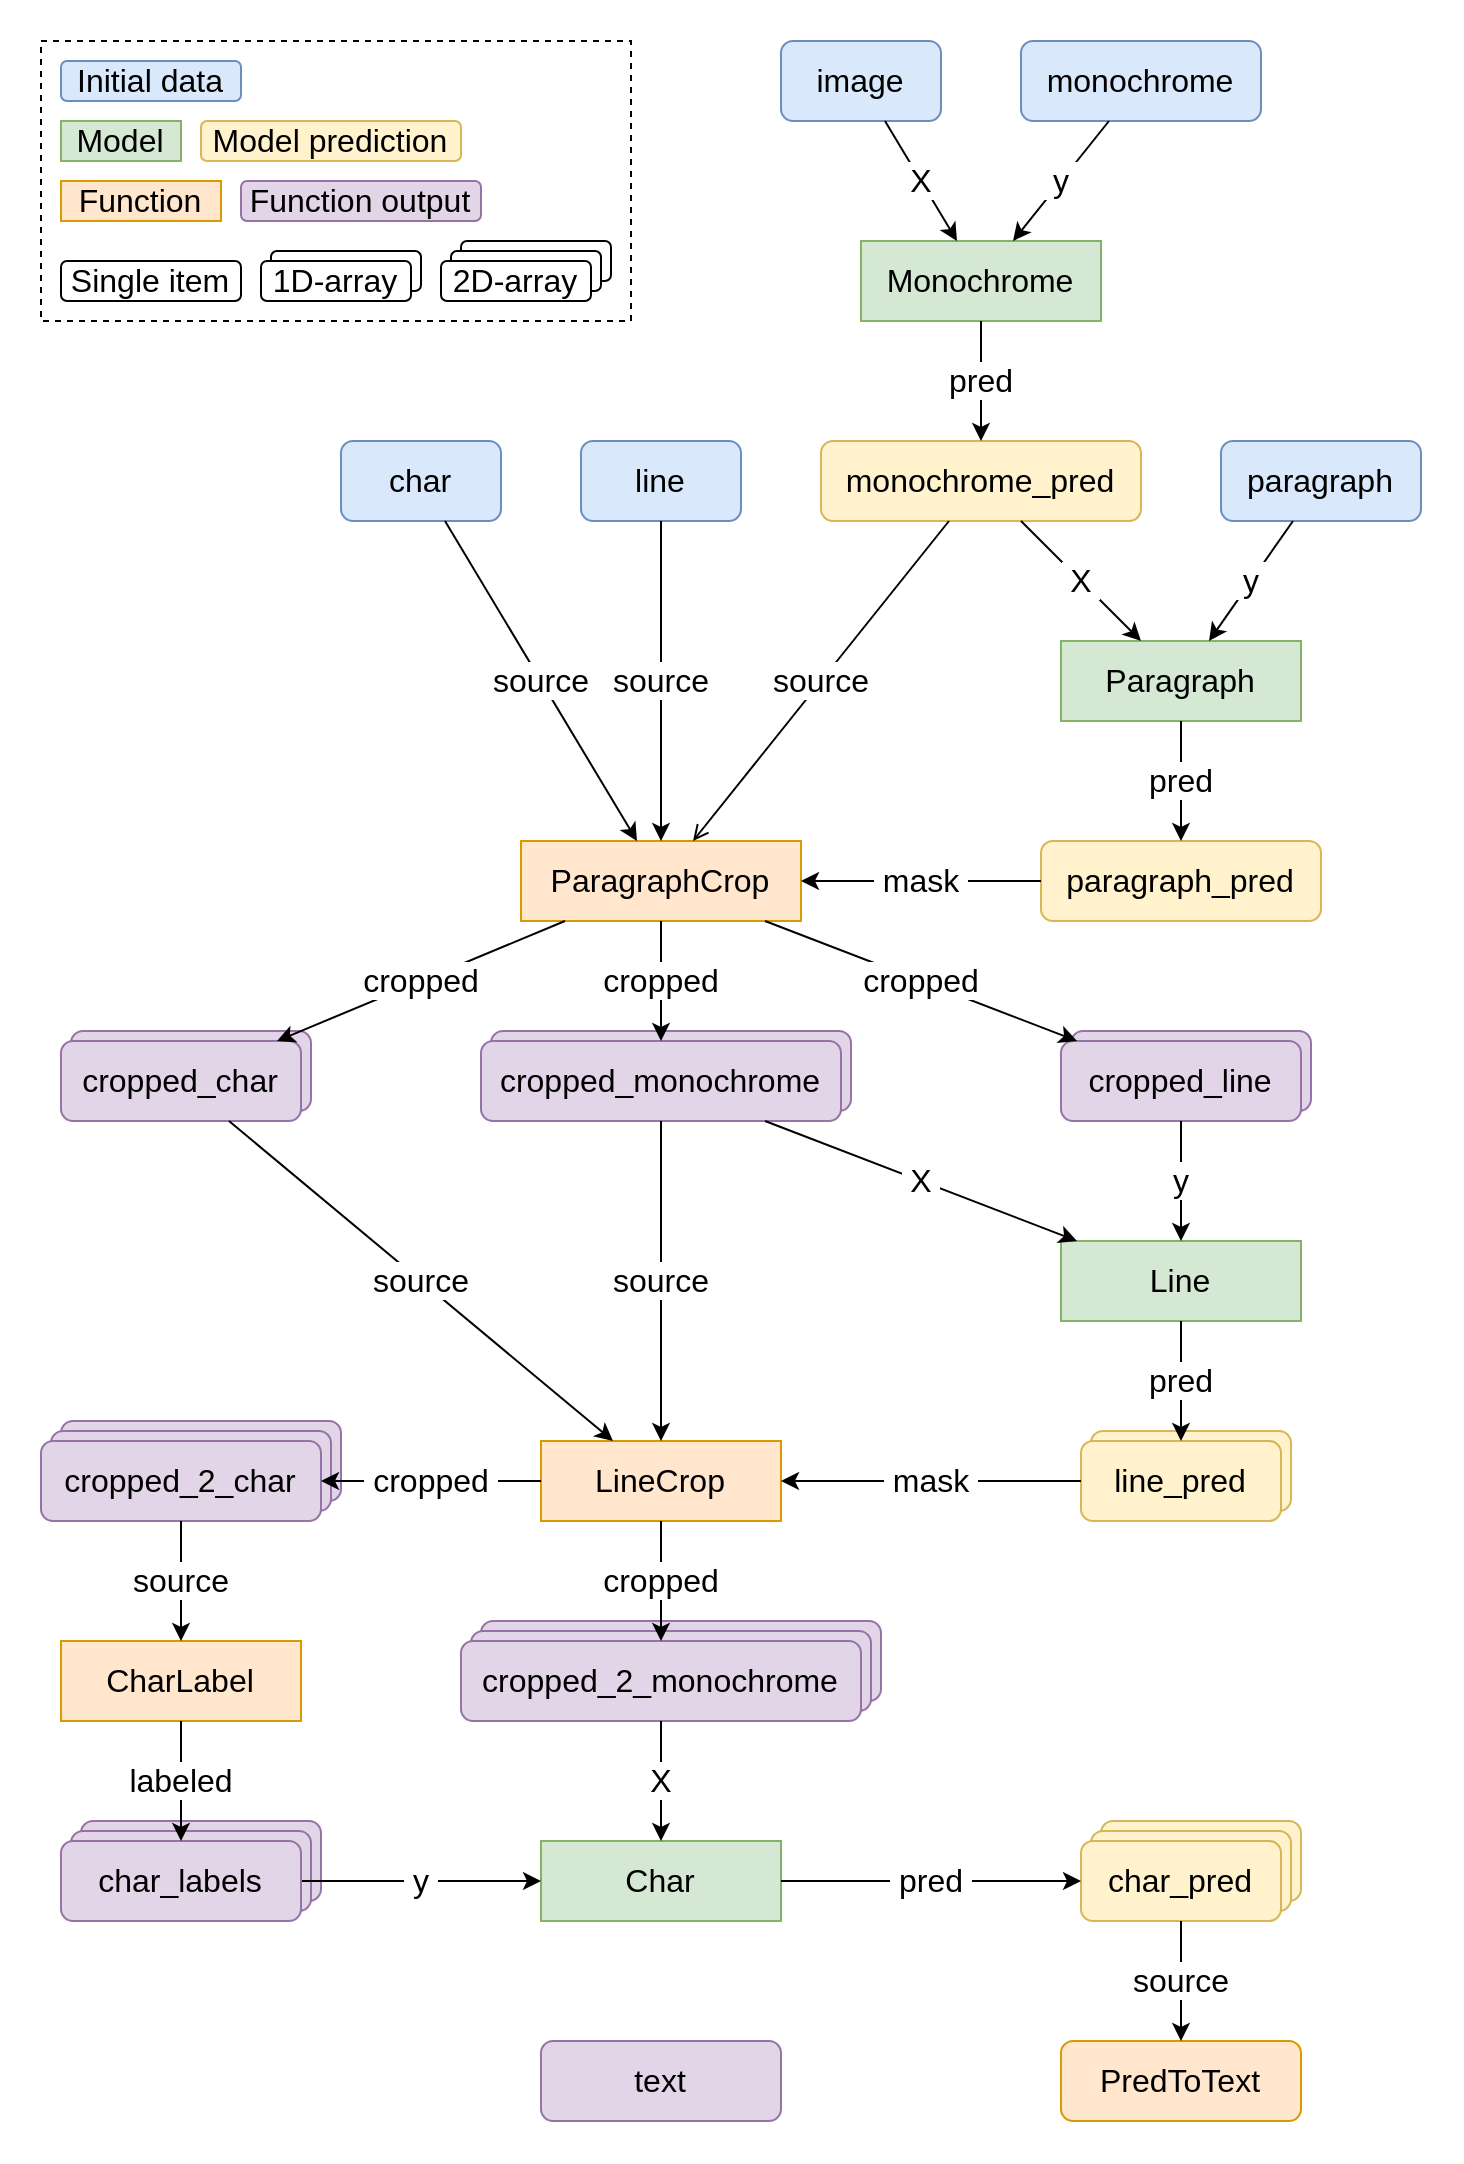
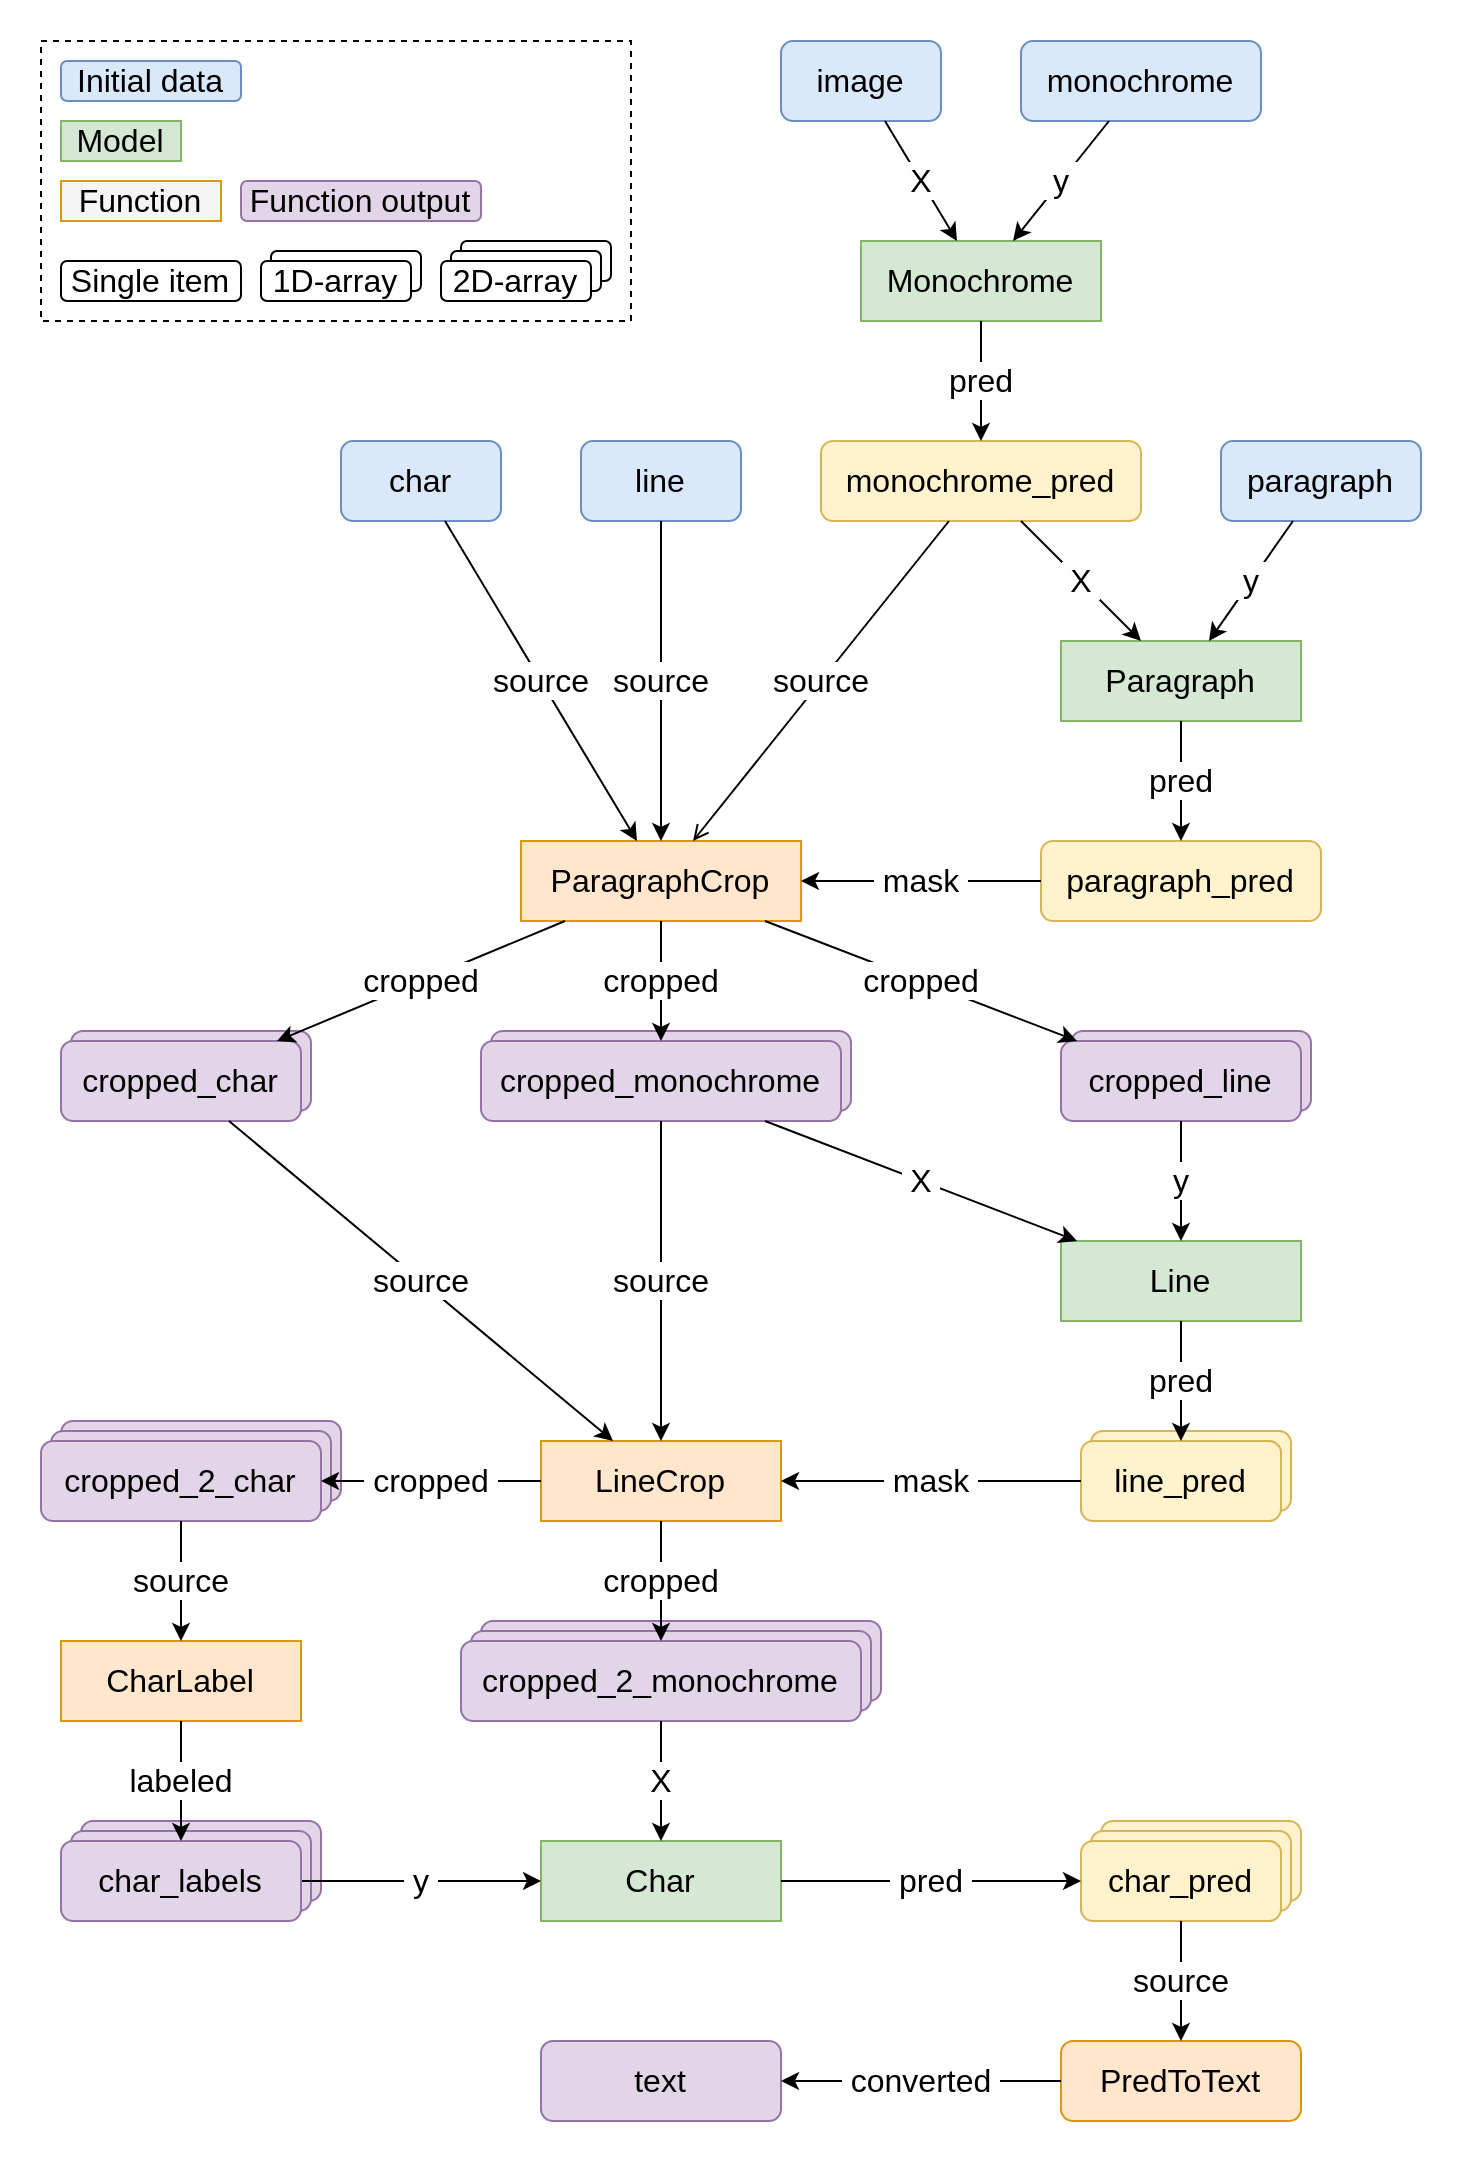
(331, 141) -> none
(141, 201) -> (141, 201)
none -> (891, 2081)
